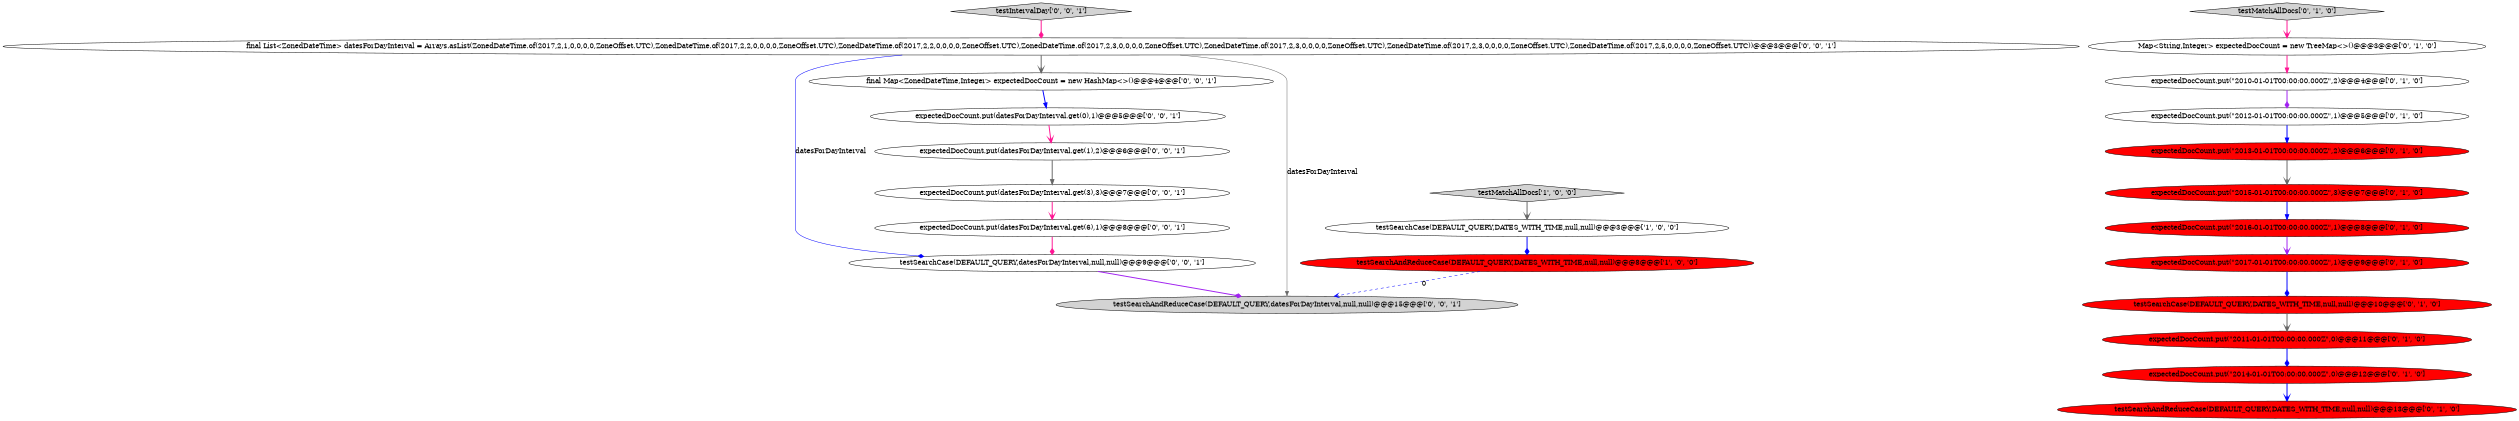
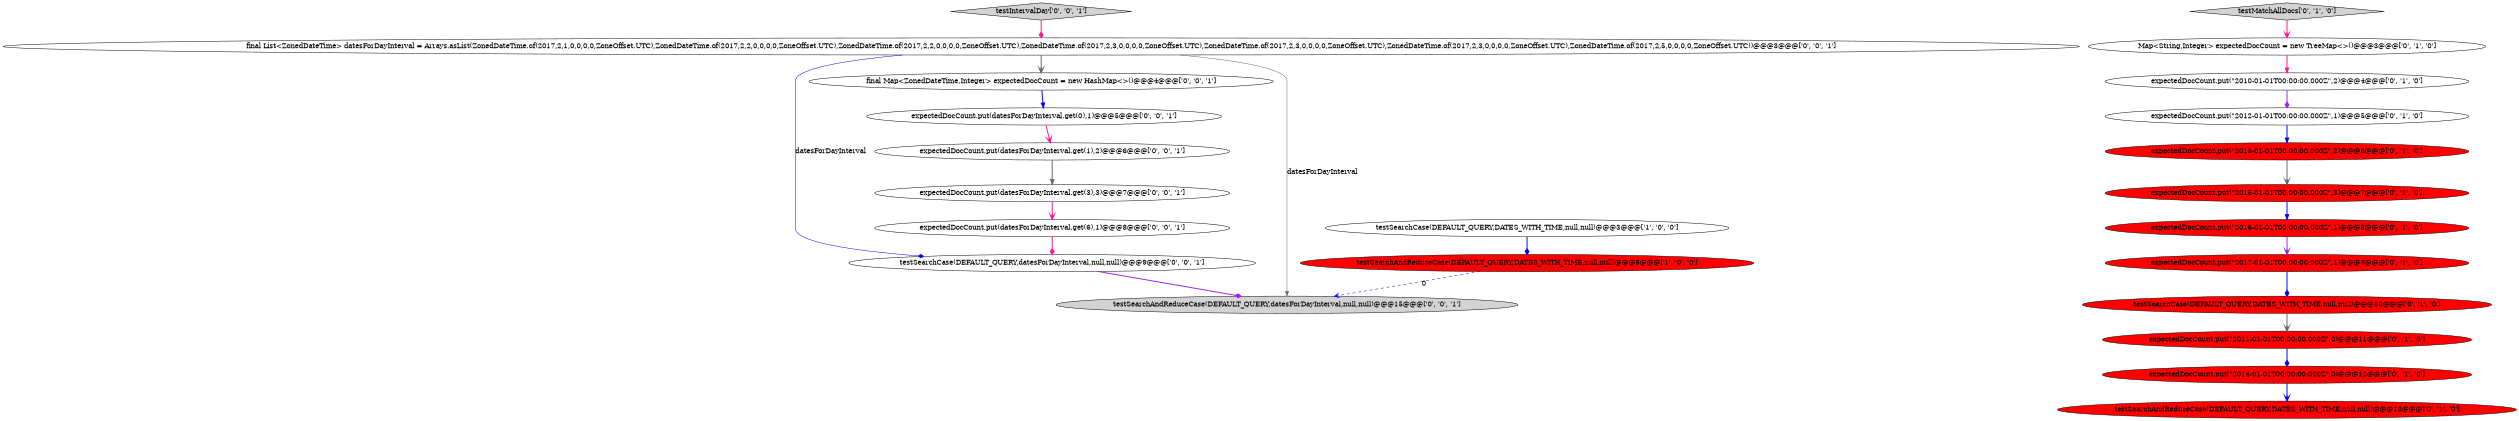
(1527, 193) -> none
